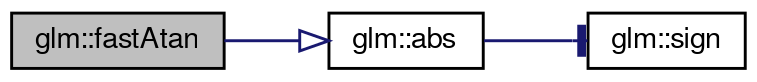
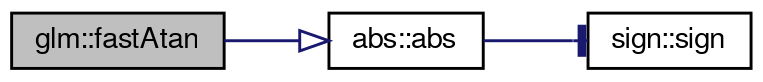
(406, 41) -> (406, 41)
(667, 41) -> (670, 41)
